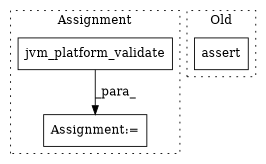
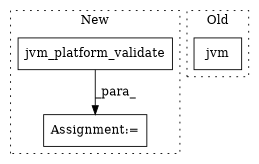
(95, 21) -> (95, 21)
(221, 54) -> (218, 54)
